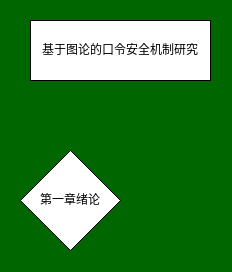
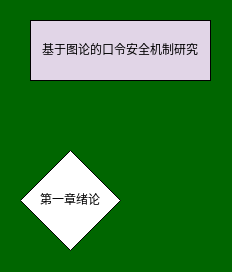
(121, 51) -> (121, 51)
